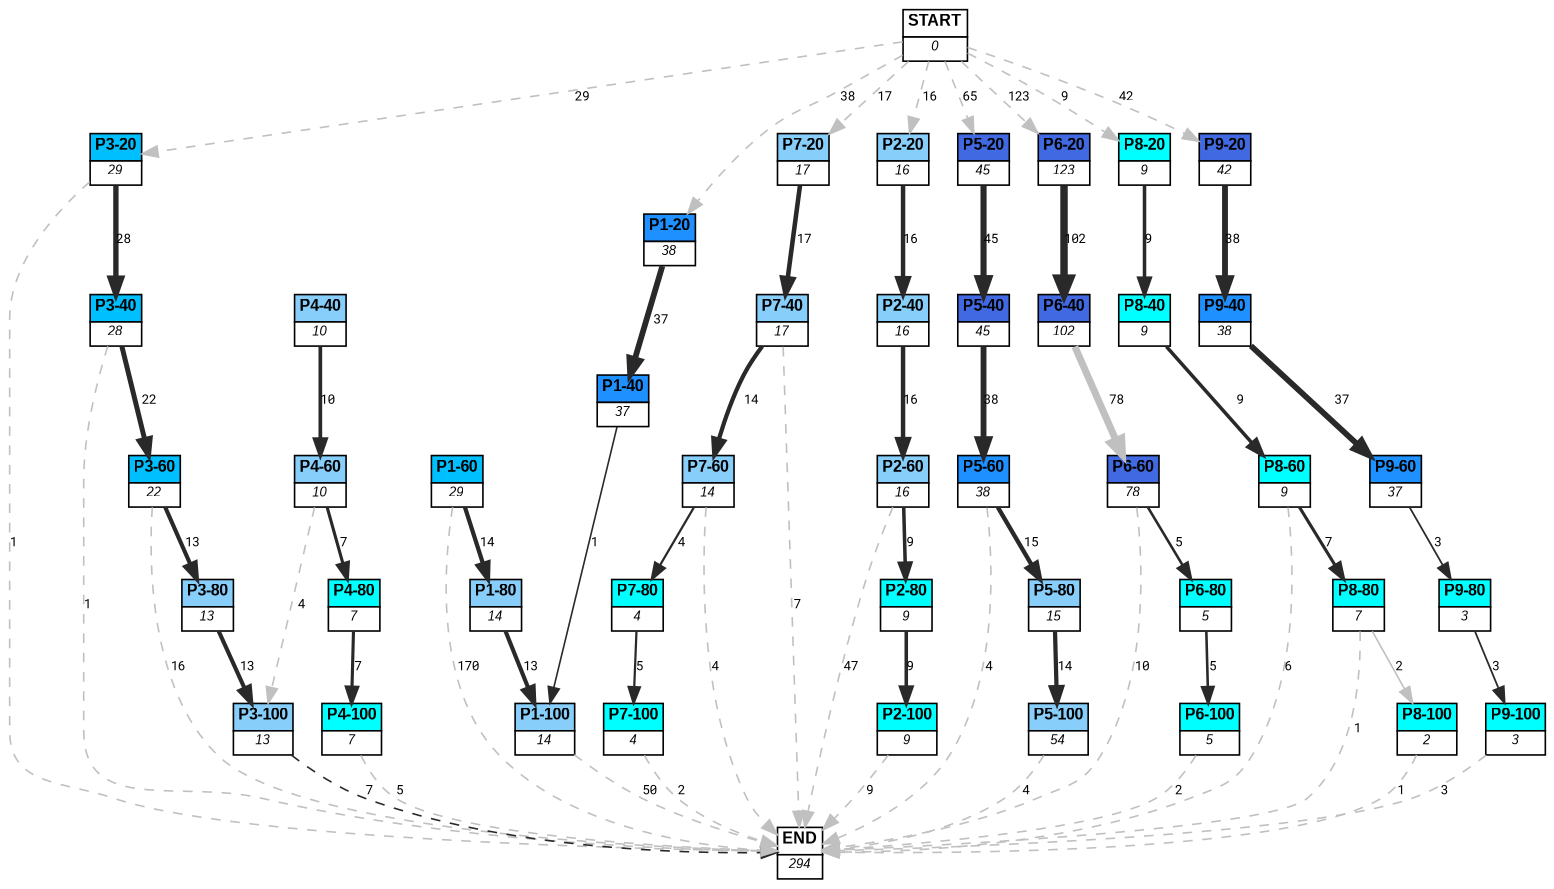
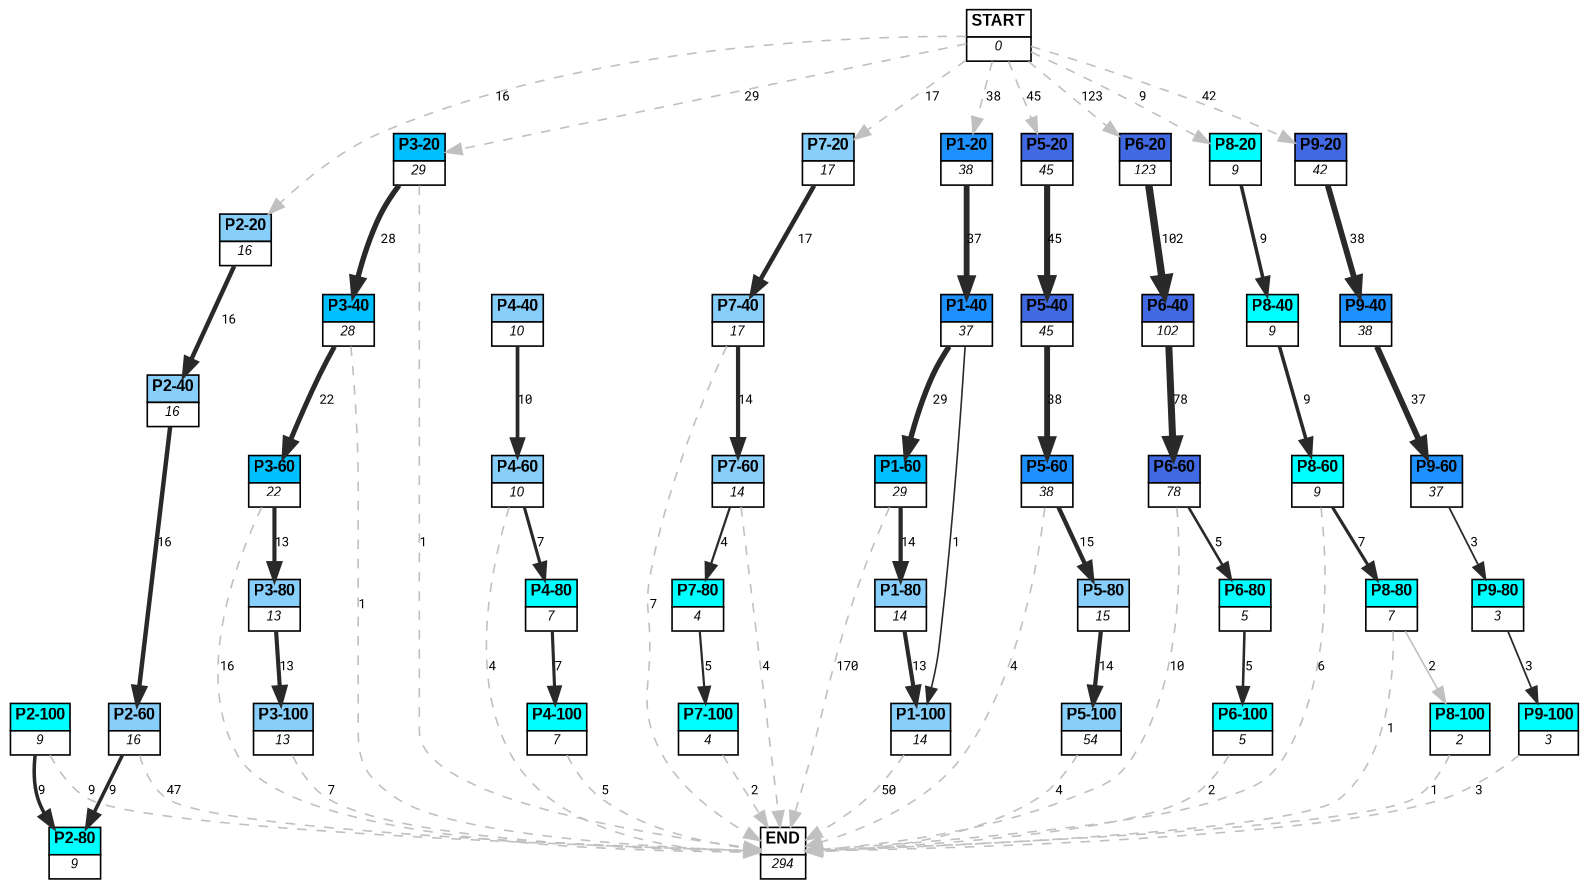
(971, 97) -> (1034, 97)
none -> (926, 391)
(1095, 394) -> (1171, 393)
(293, 597) -> (514, 759)
(906, 659) -> (35, 785)
(518, 836) -> (505, 838)
